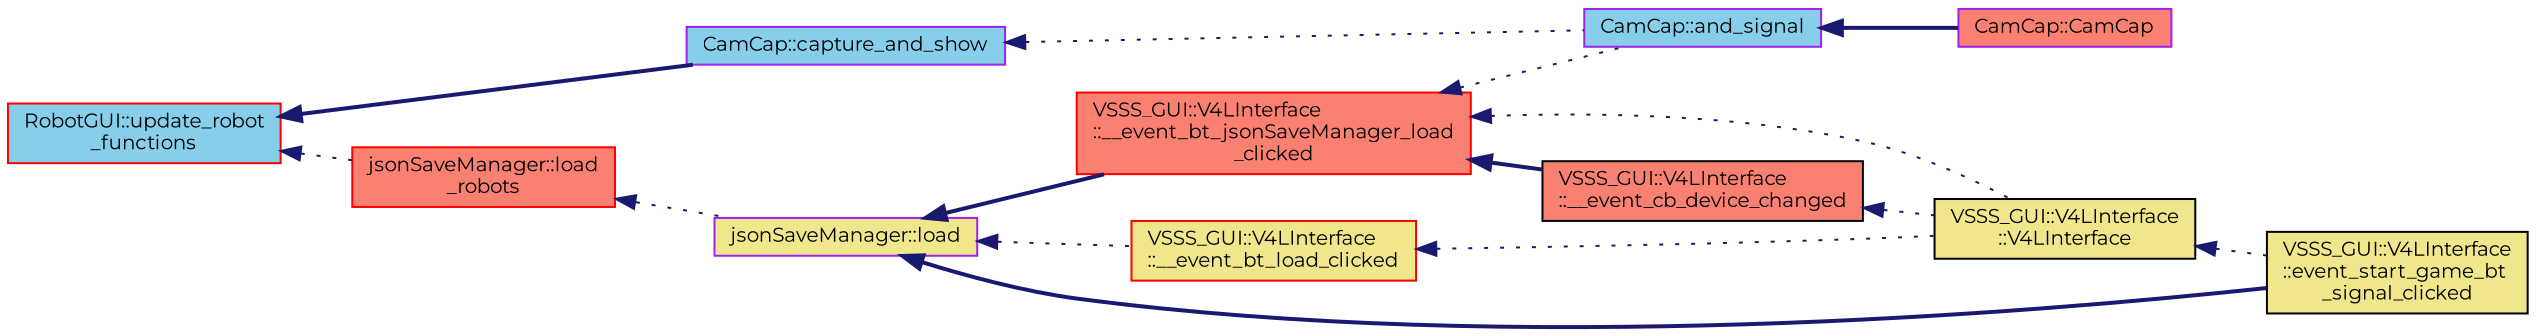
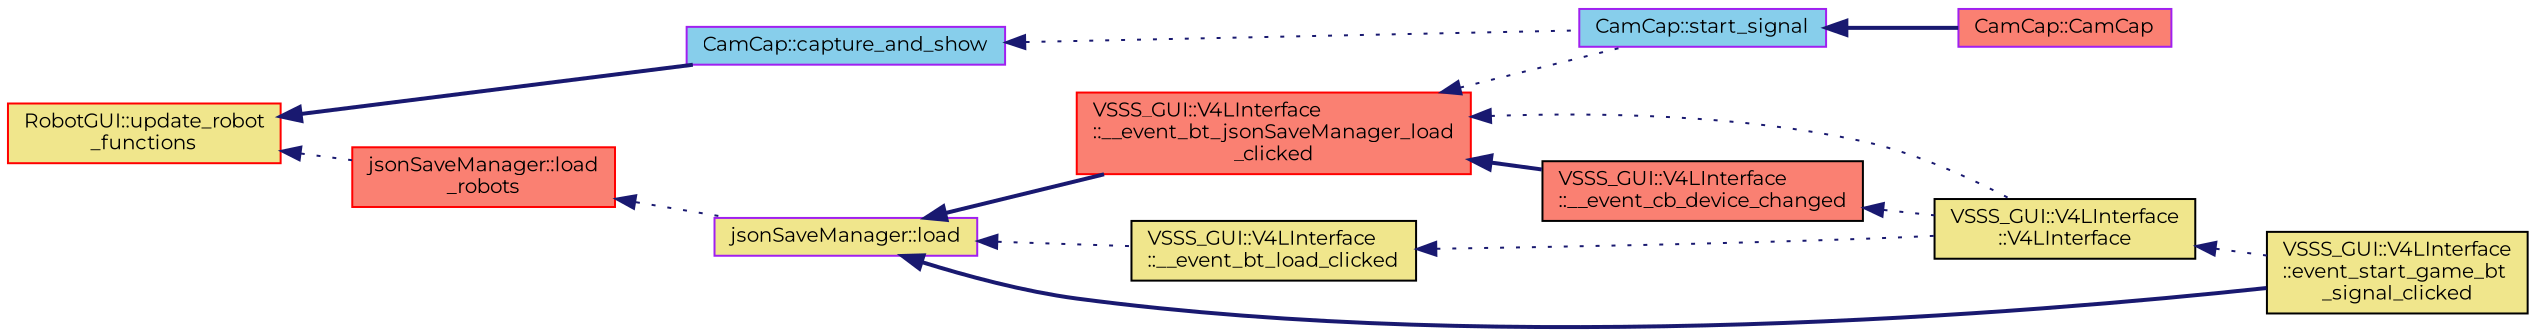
(1703, 28) -> (1703, 28)
(144, 133) -> (144, 133)
(1274, 251) -> (1274, 251)
